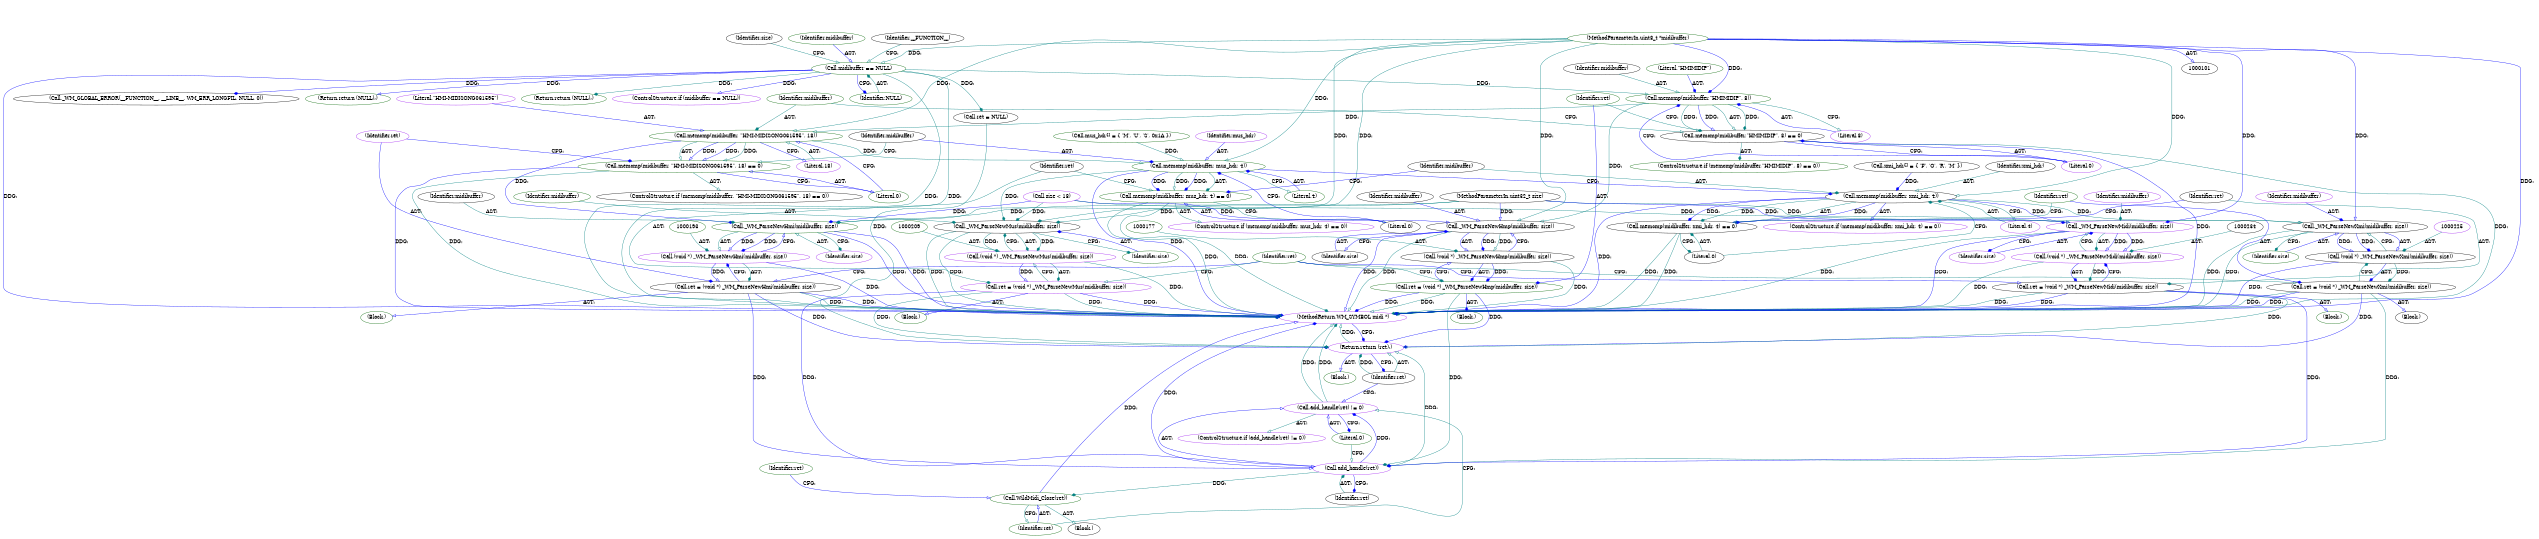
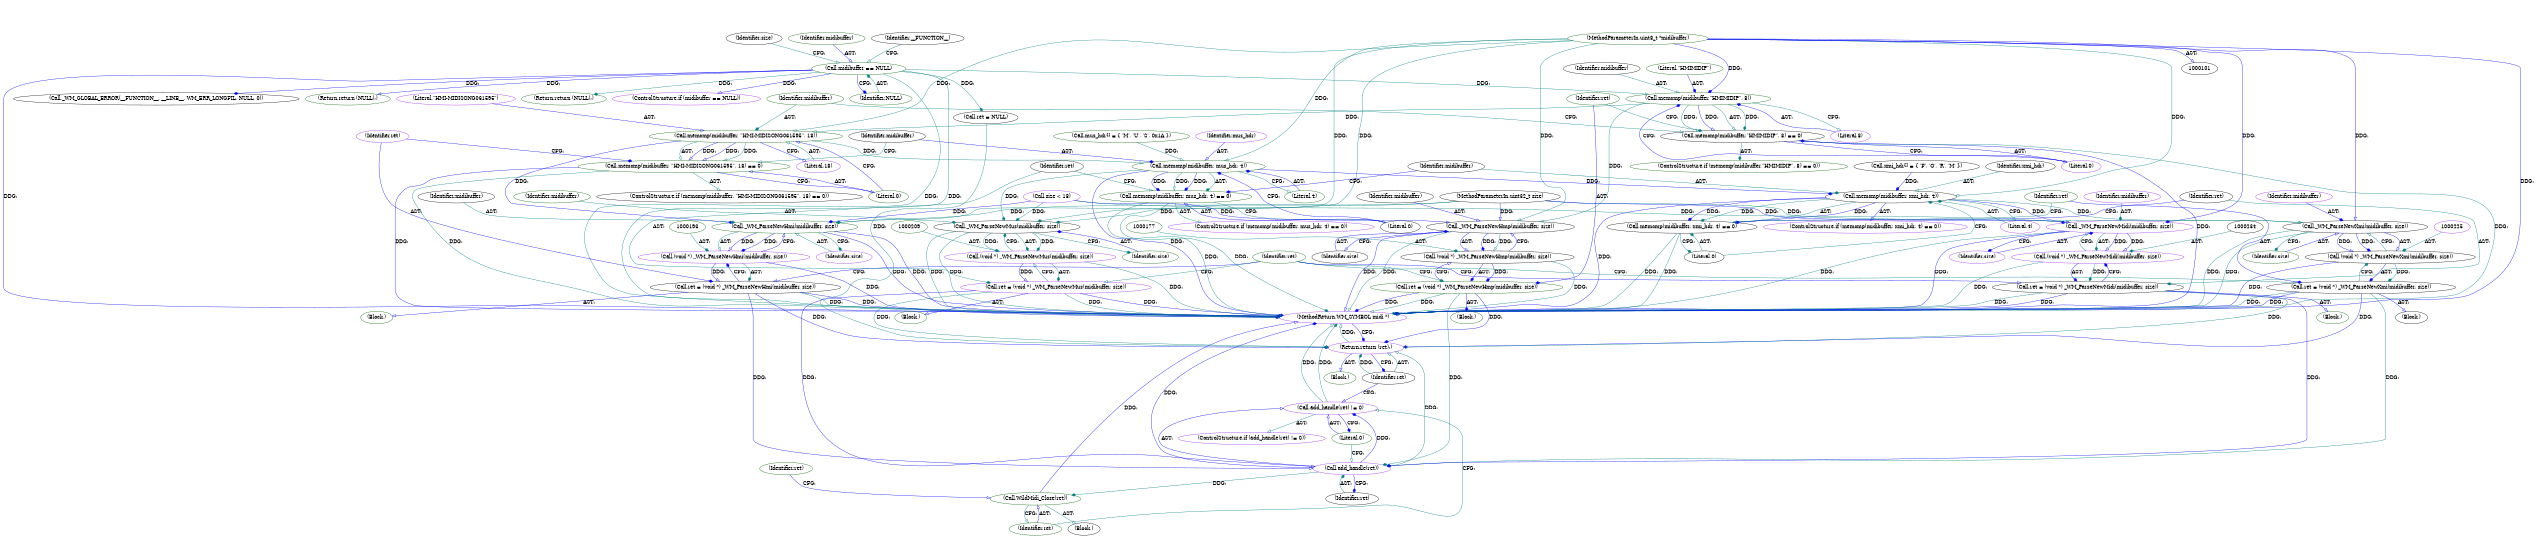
(1225, 41) -> none
(1594, 182) -> (1594, 182)
